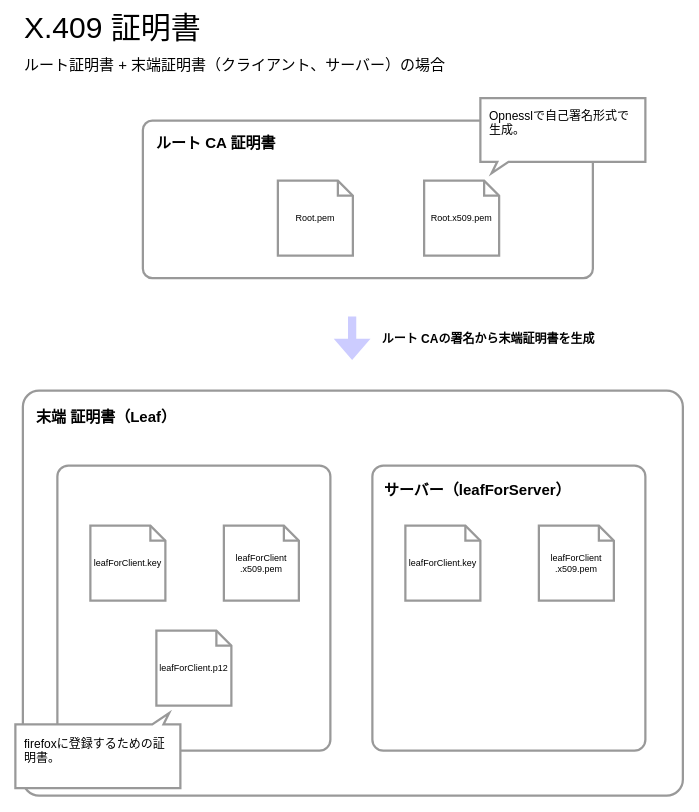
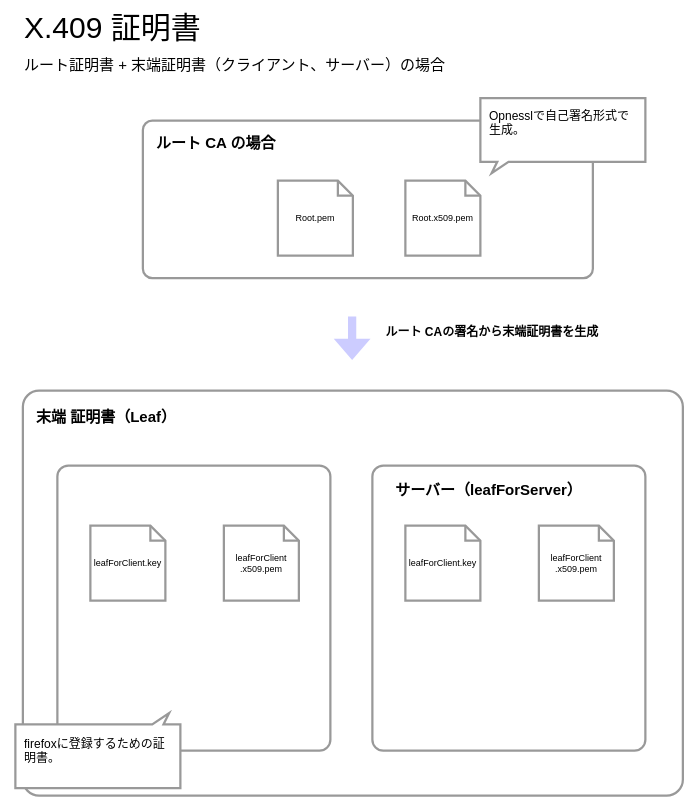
(214, 142) -> (214, 142)
(462, 218) -> (443, 218)
(508, 342) -> (512, 334)
(499, 489) -> (510, 489)
(194, 668) -> none
